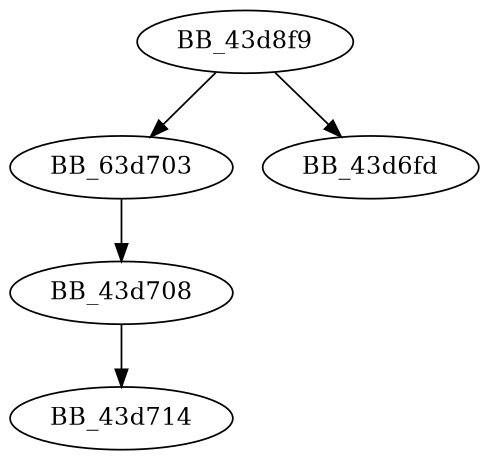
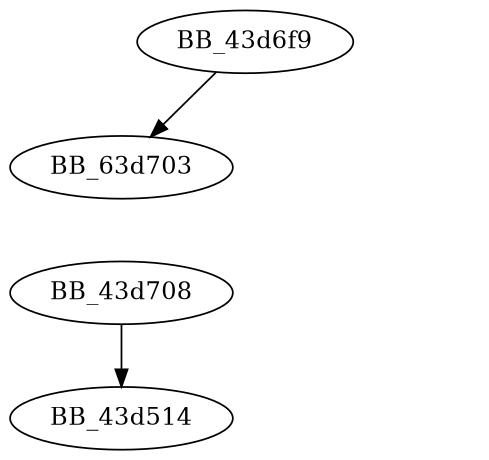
(245, 42) -> (245, 42)
(371, 167) -> none
(121, 222) -> none
(121, 418) -> (121, 418)
